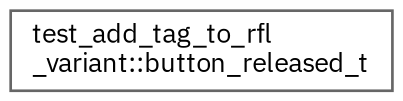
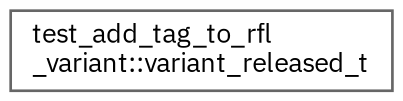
(202, 51) -> (202, 51)
